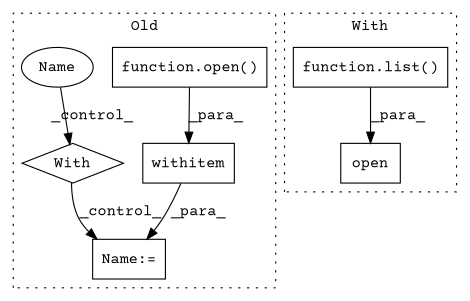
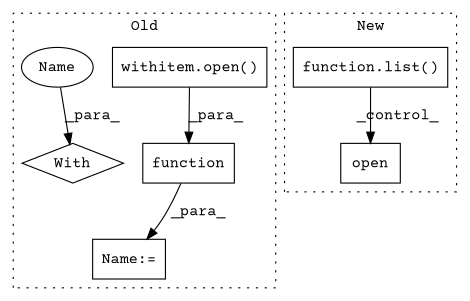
(371, 26) -> (371, 26)
(190, 67) -> (190, 67)
(93, 115) -> (93, 115)
(398, 115) -> (398, 115)
(189, 163) -> (189, 163)
(75, 209) -> none
